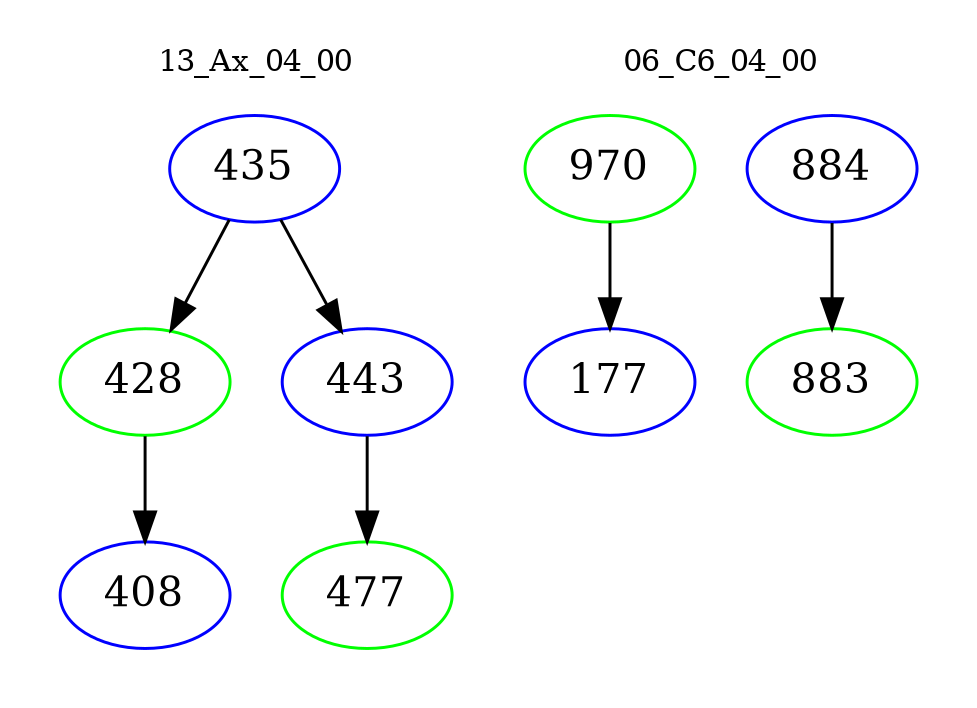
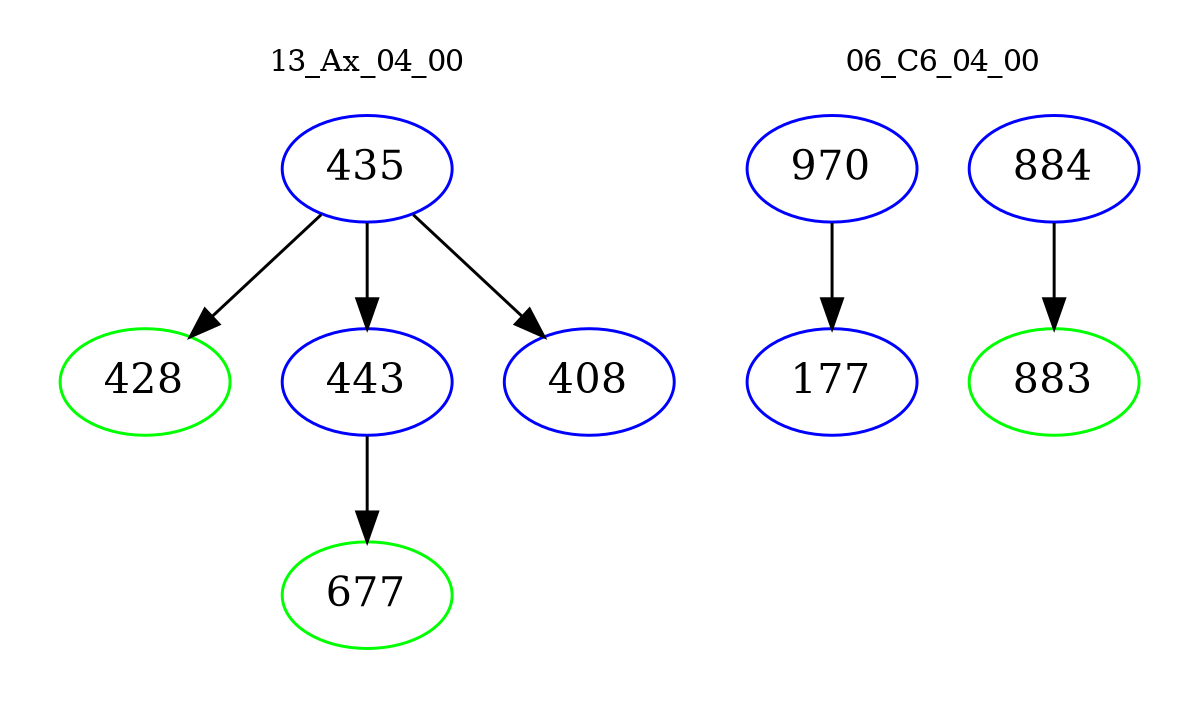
(610, 169) -> (832, 169)
(145, 474) -> (468, 266)
(367, 595) -> (367, 595)
